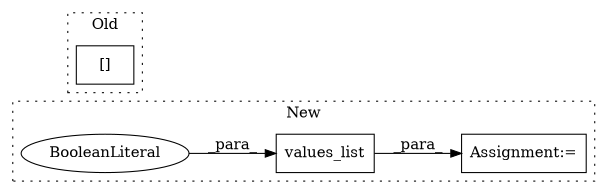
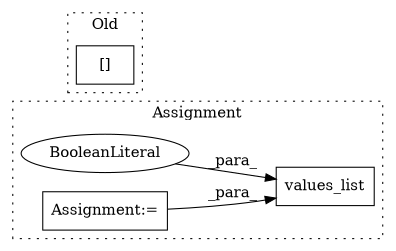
(304, 113) -> (198, 113)
(413, 153) -> (217, 206)
